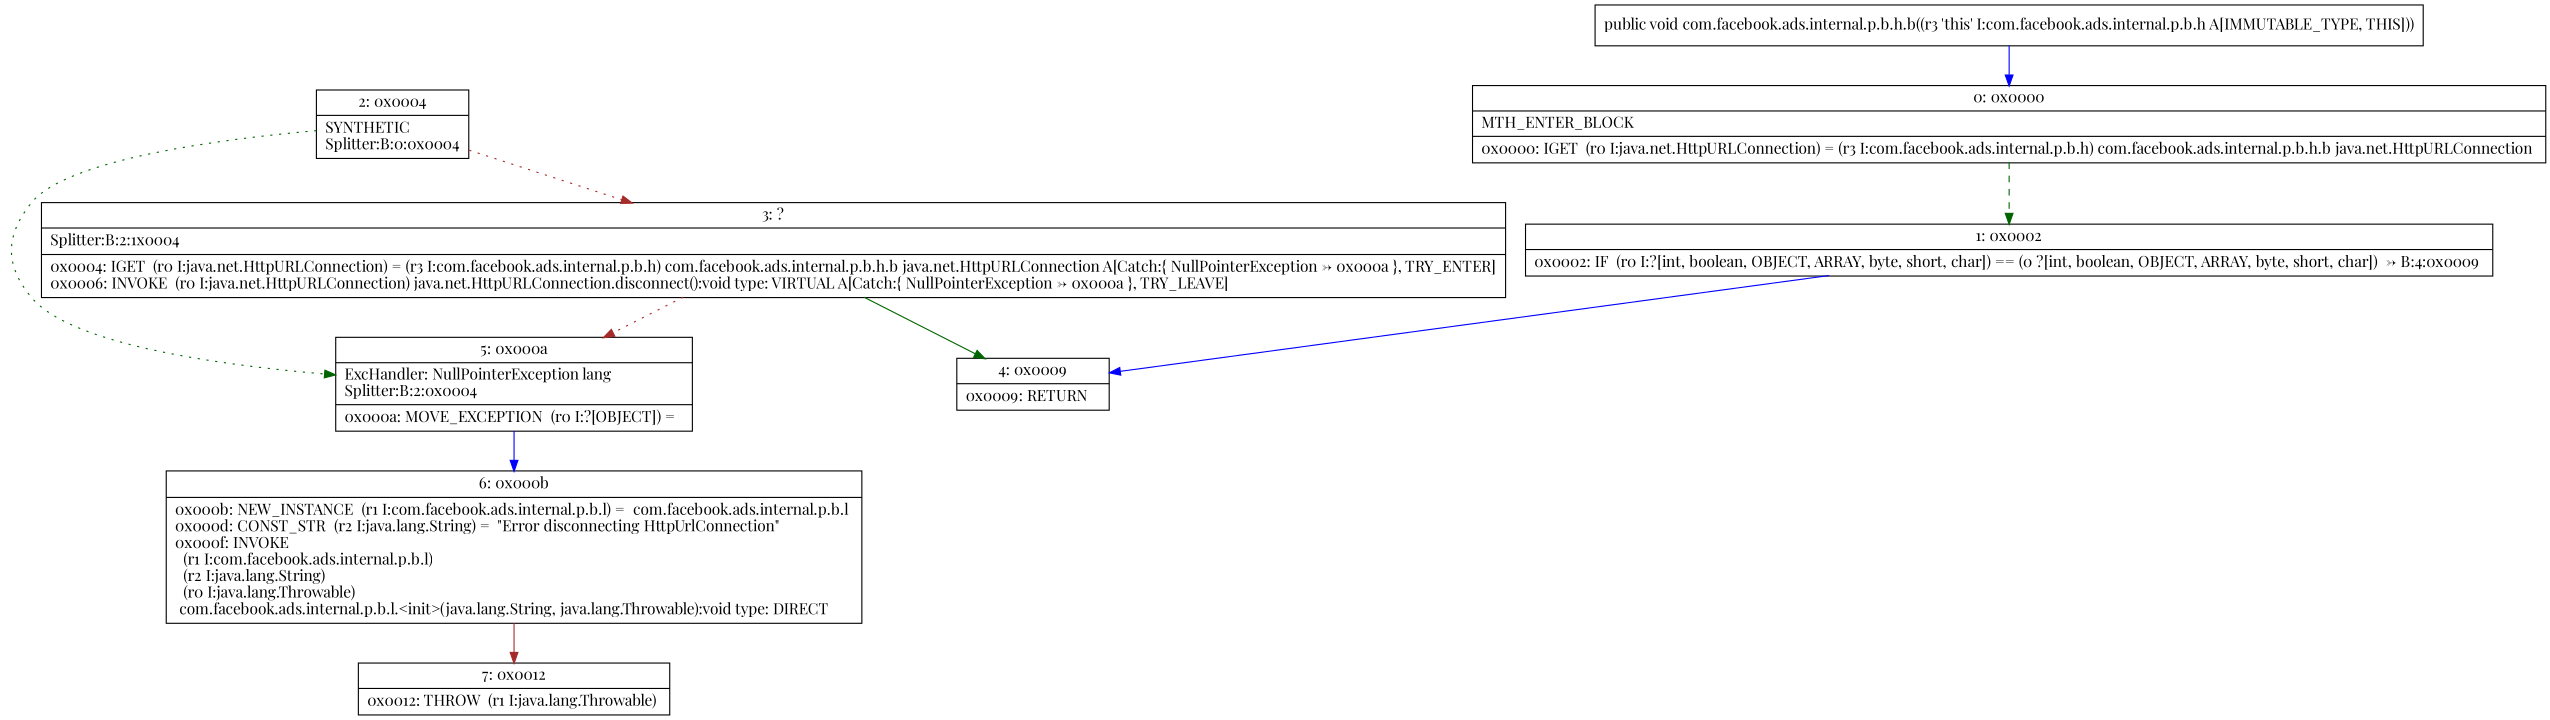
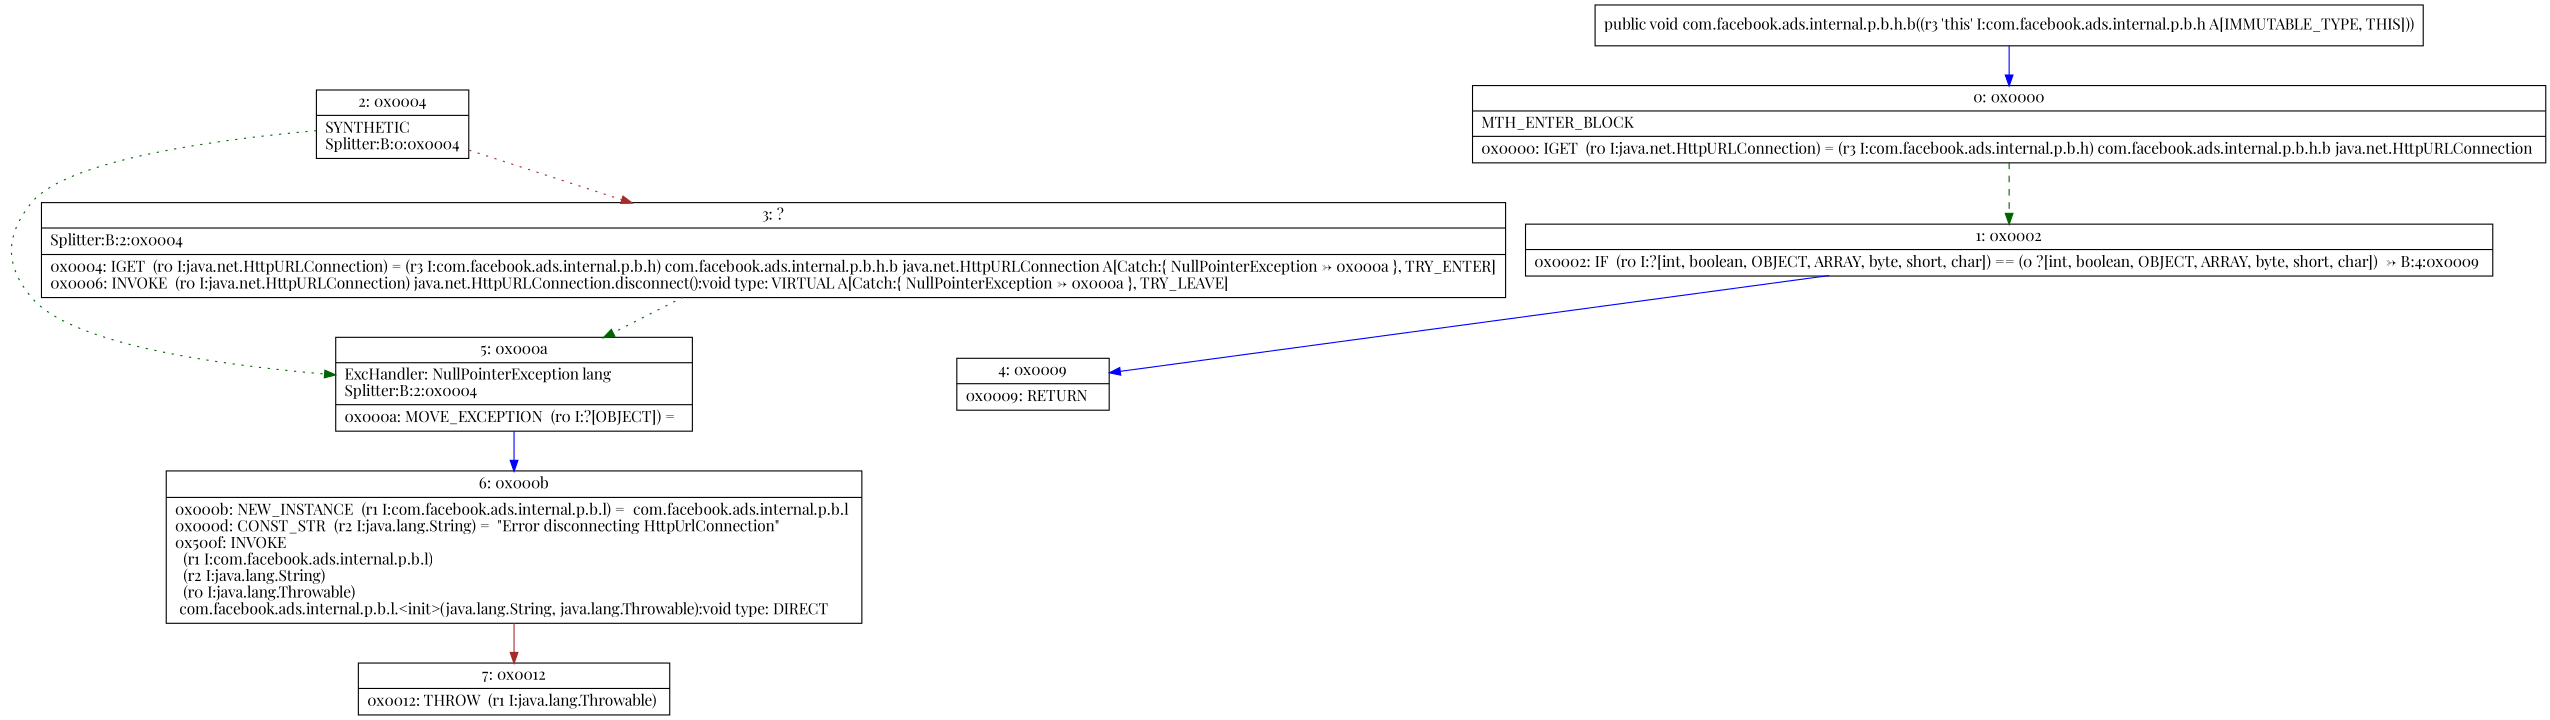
(115, 241) -> (117, 241)
(648, 315) -> (648, 315)
(920, 325) -> none
(236, 543) -> (235, 543)
